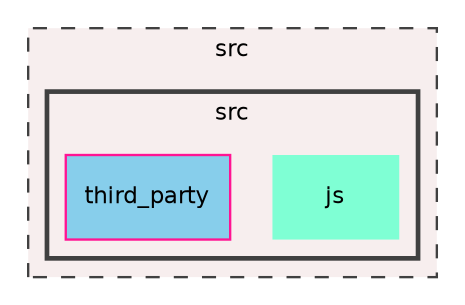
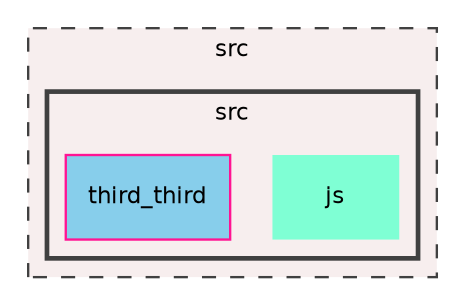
(148, 197) -> (148, 197)
